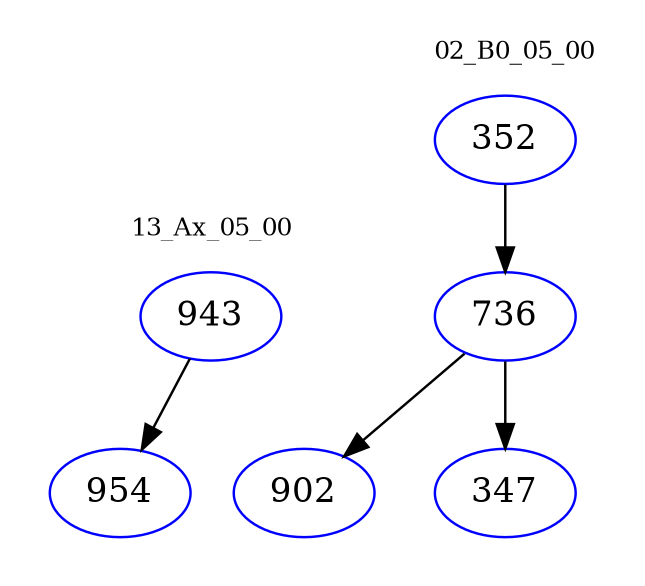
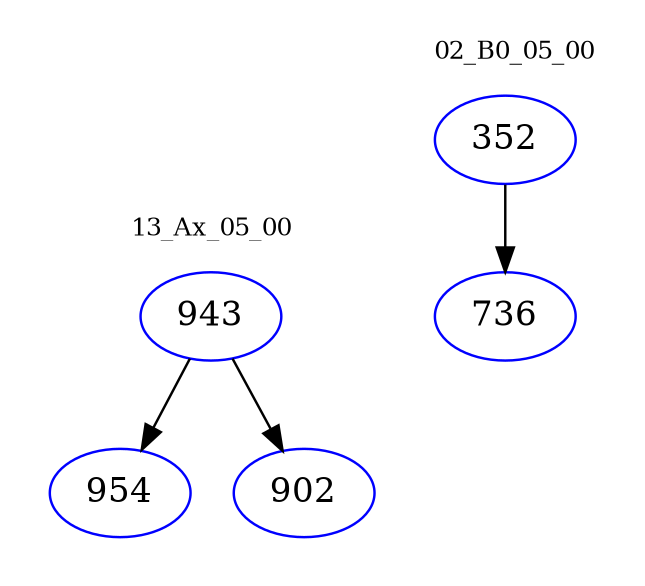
(432, 382) -> (252, 394)
(505, 493) -> none
